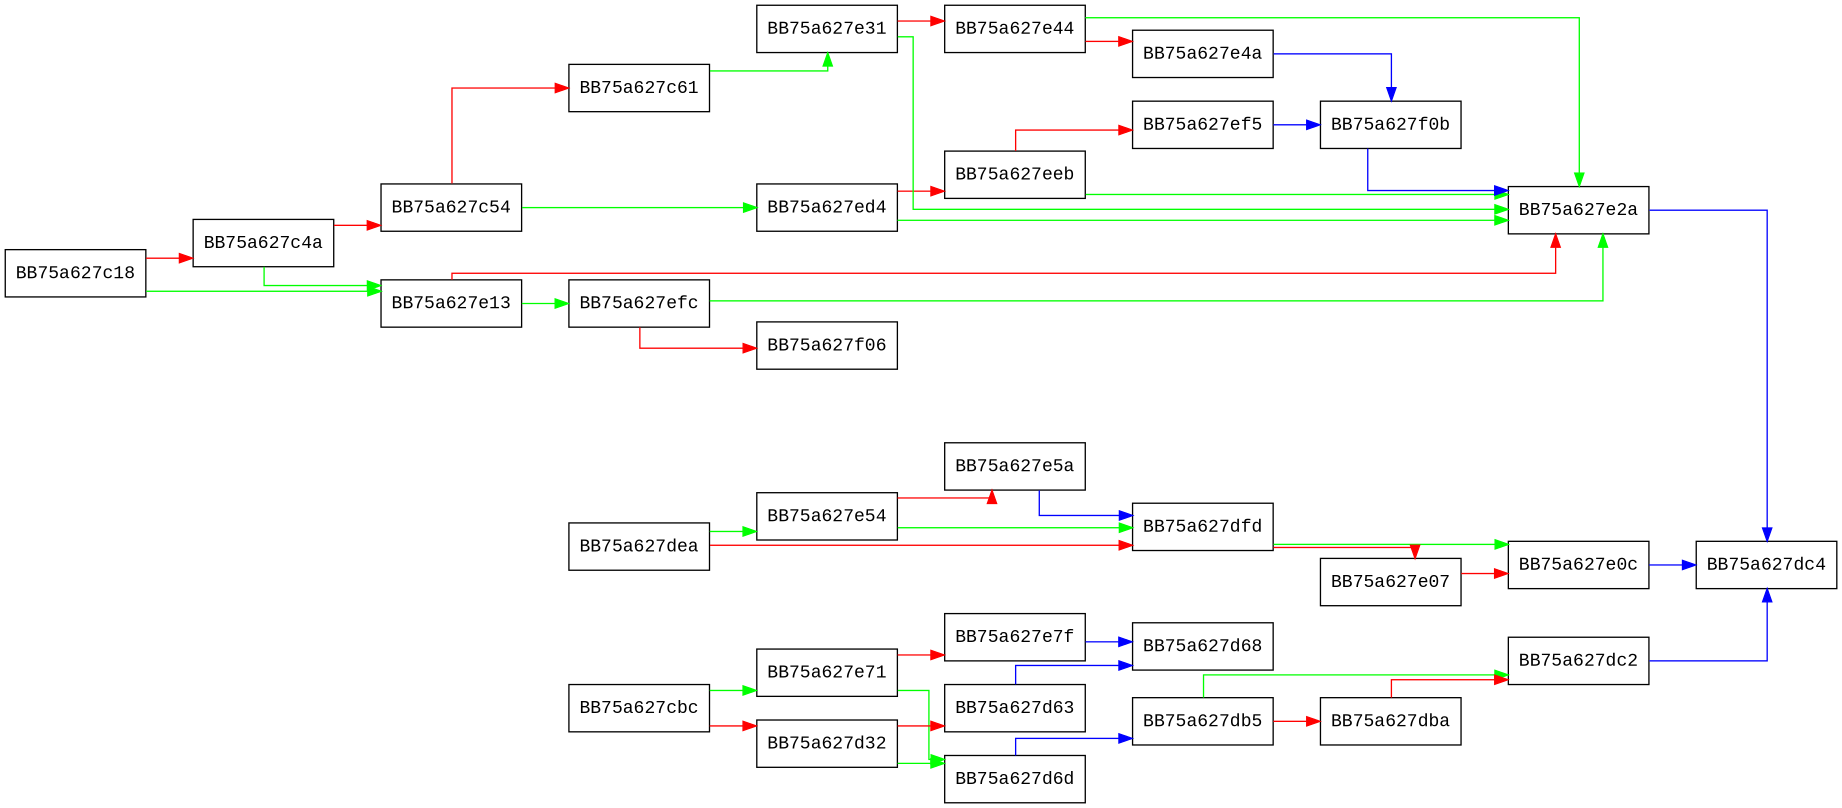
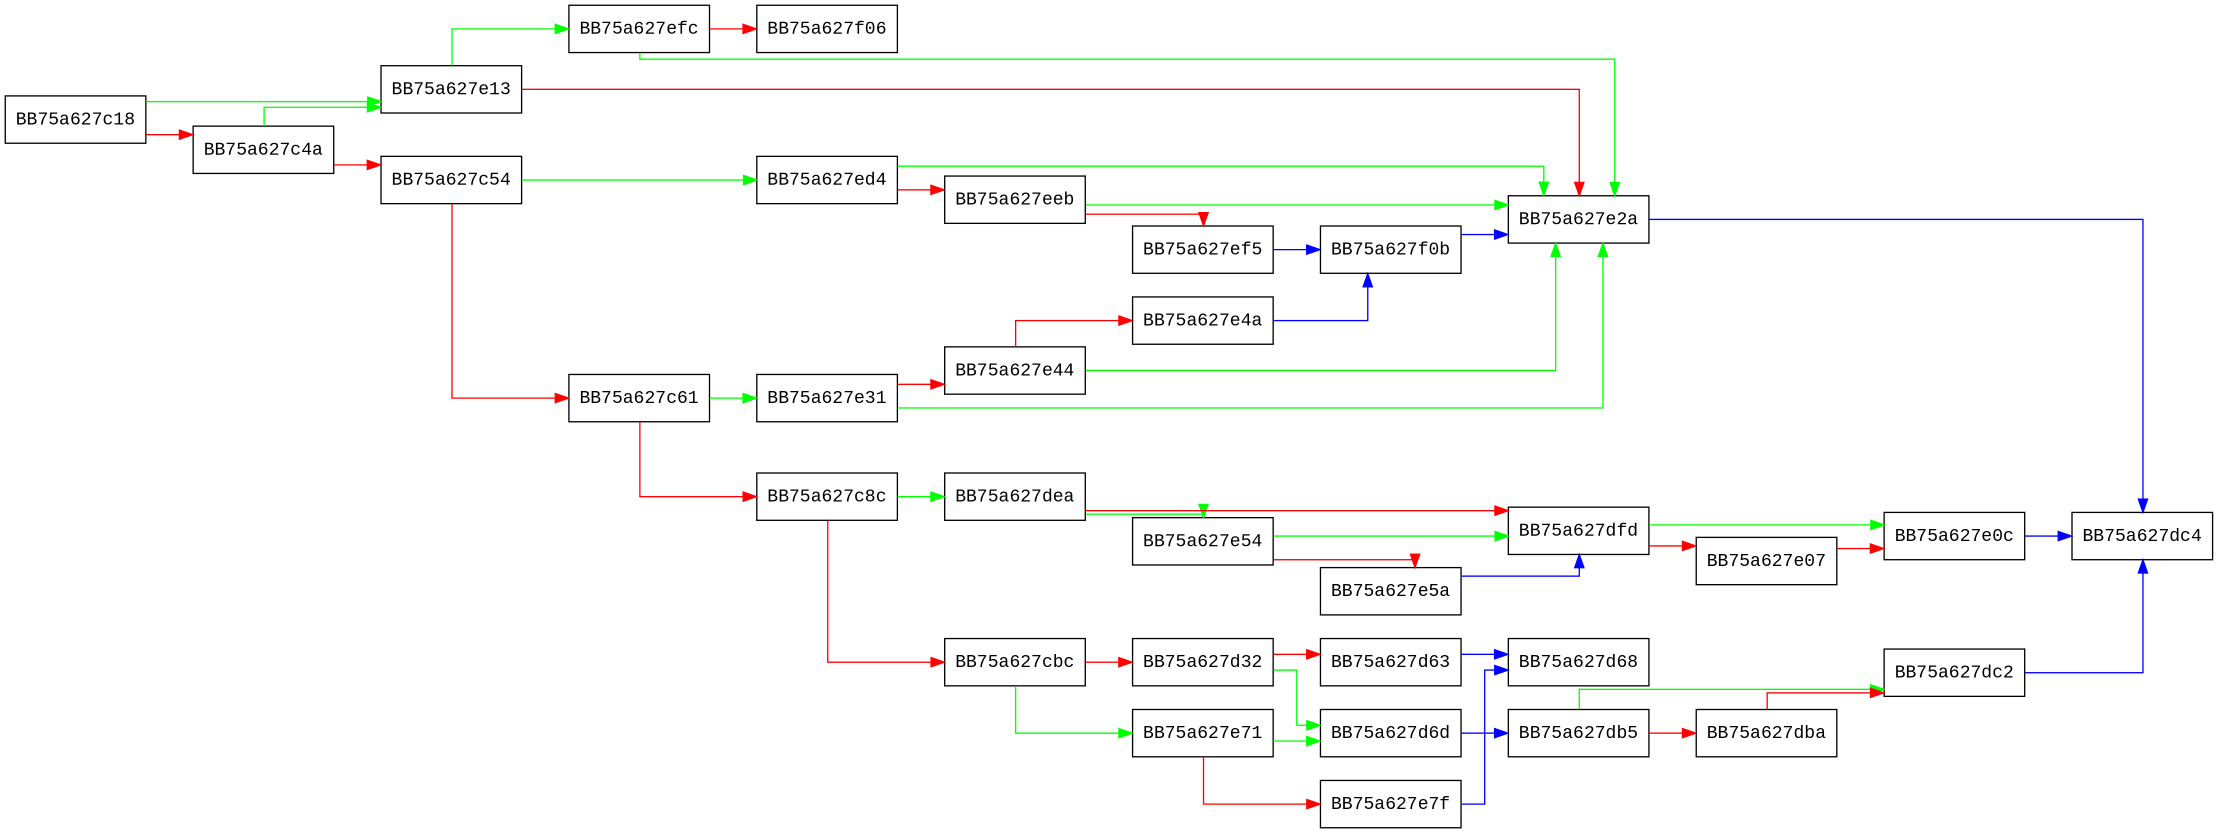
none -> (827, 497)
